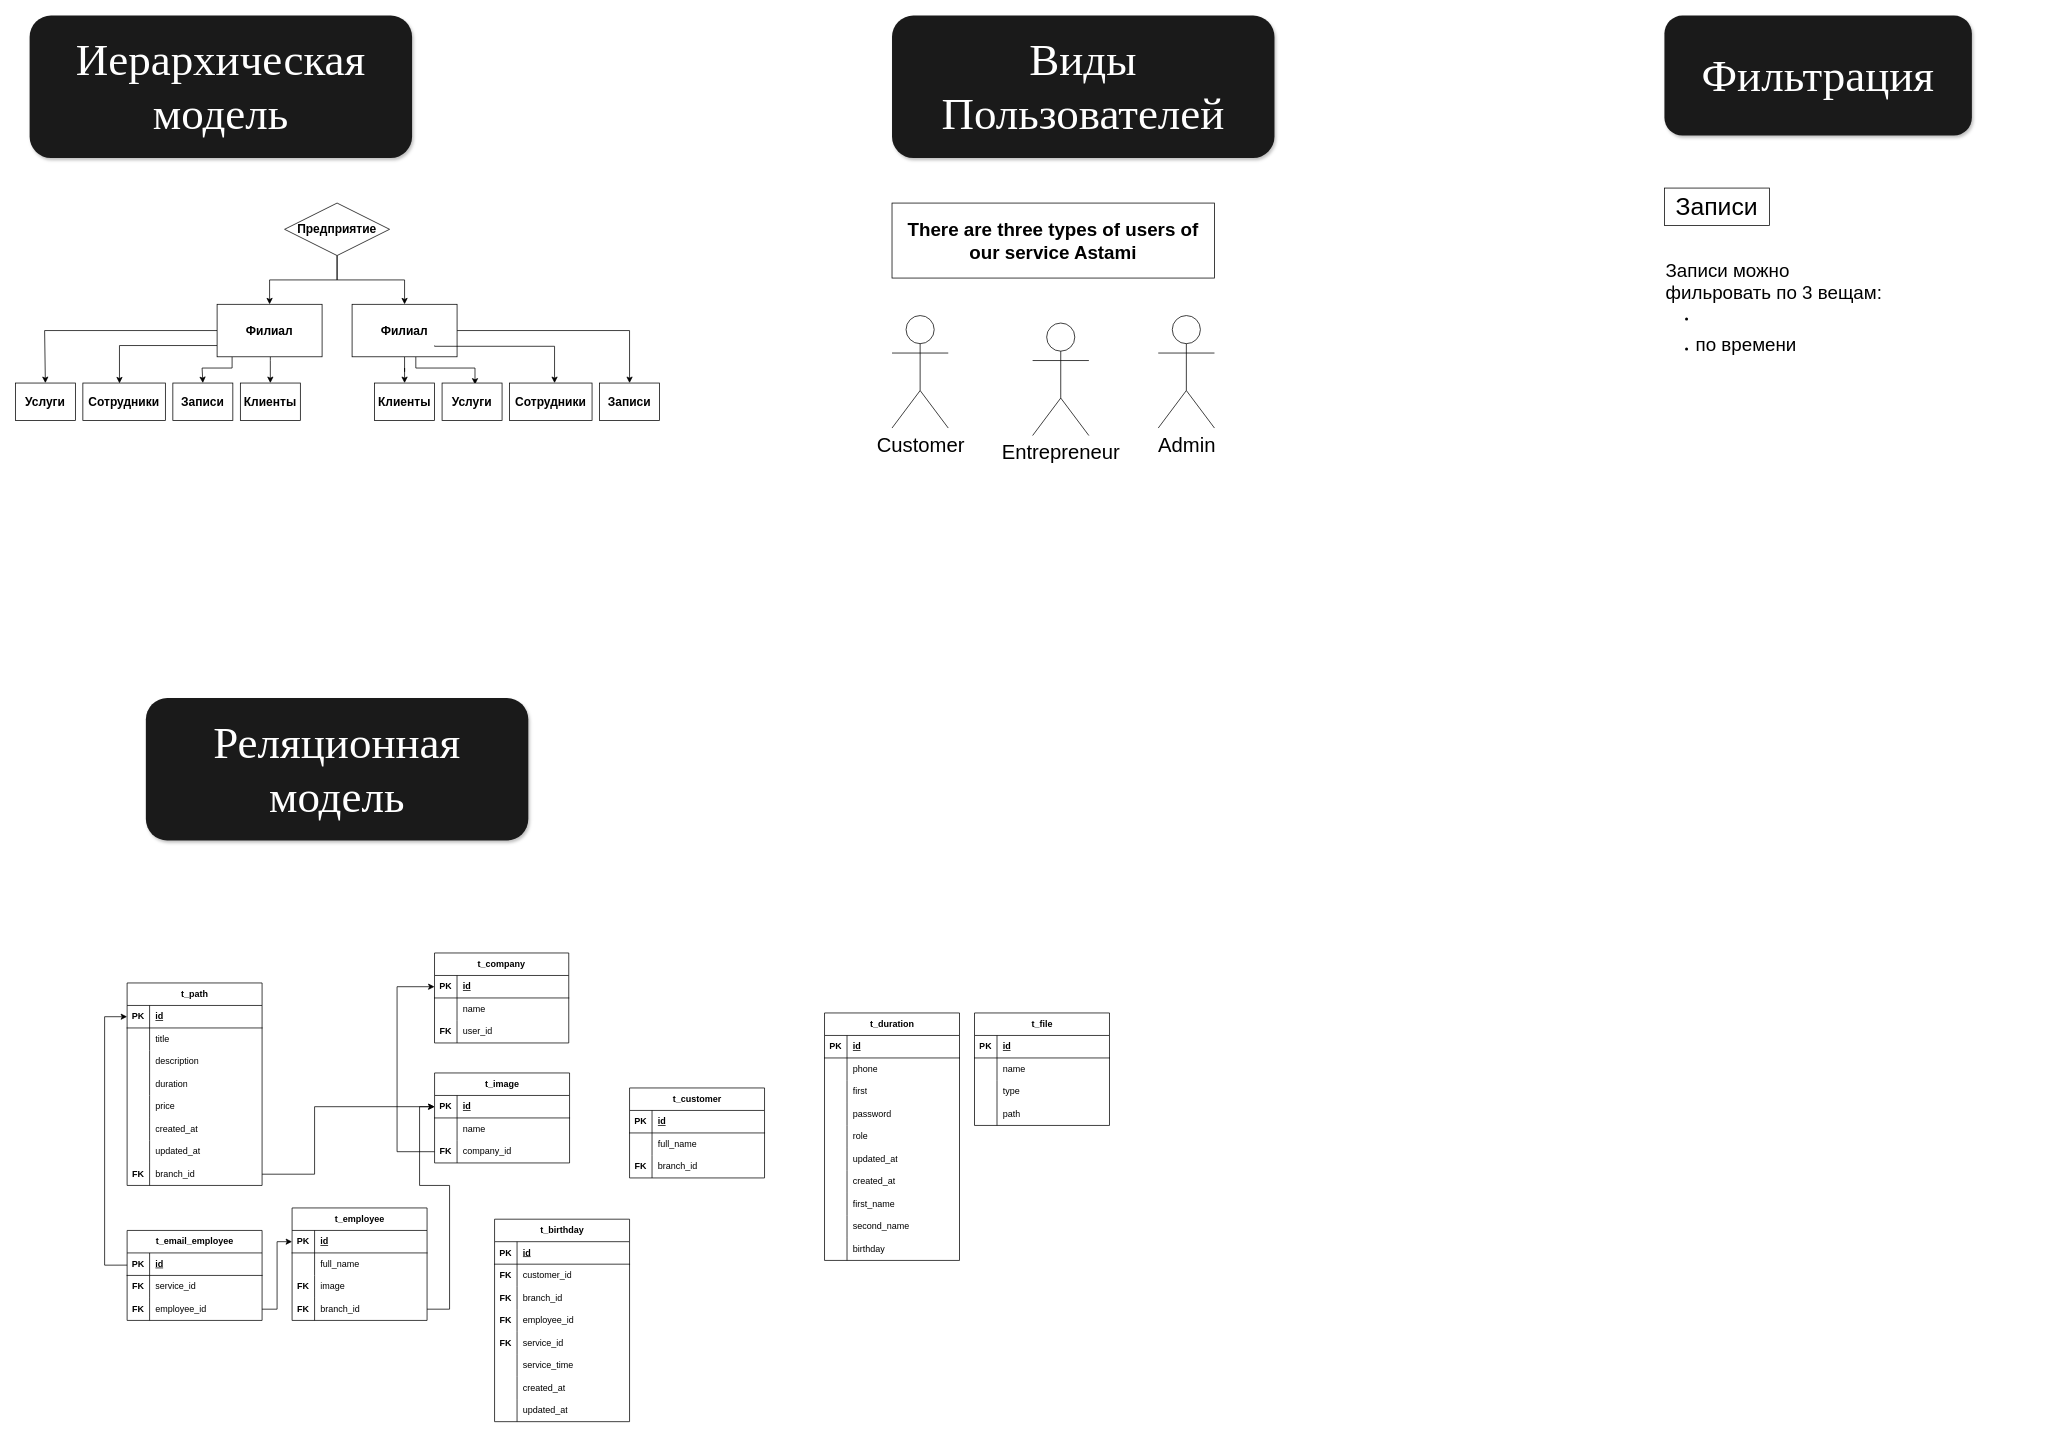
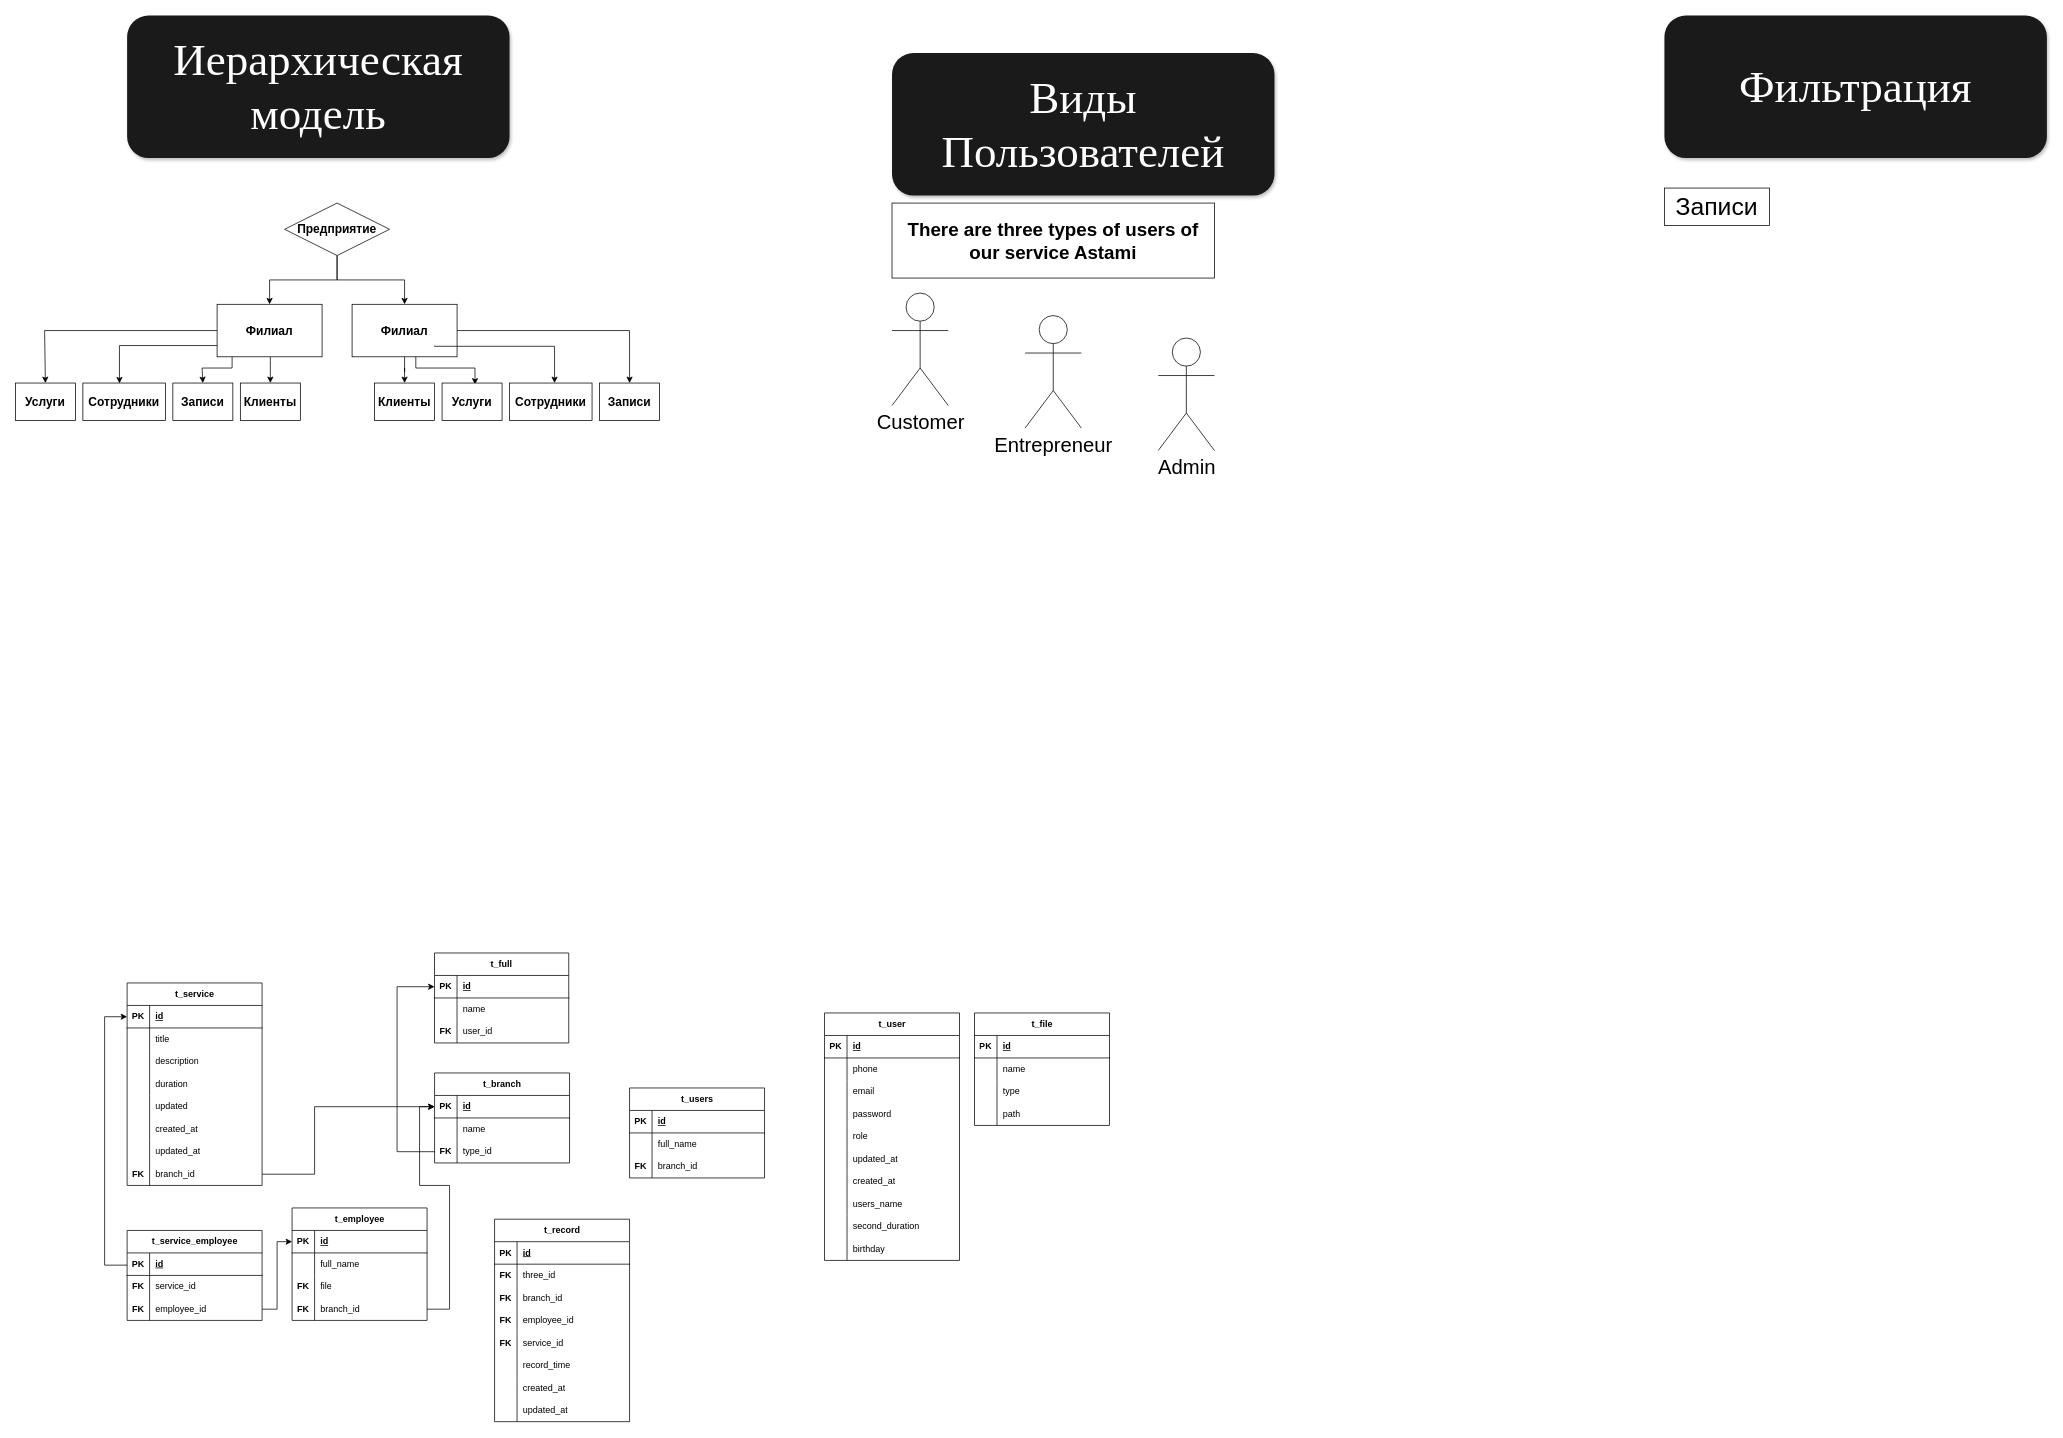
(1818, 75) -> (1856, 87)
(221, 87) -> (318, 87)
(1083, 87) -> (1083, 124)
(1781, 312) -> none
(920, 372) -> (920, 349)
(1187, 372) -> (1187, 394)
(1061, 379) -> (1053, 372)
(337, 769) -> none
(502, 964) -> (502, 964)
(195, 994) -> (195, 994)
(893, 1024) -> (893, 1024)
(503, 1084) -> (503, 1084)
(865, 1092) -> (863, 1092)
(698, 1099) -> (698, 1099)
(167, 1107) -> (173, 1107)
(487, 1152) -> (480, 1152)
(877, 1204) -> (878, 1204)
(881, 1227) -> (890, 1227)
(563, 1230) -> (563, 1230)
(195, 1242) -> (195, 1242)
(550, 1275) -> (542, 1275)
(332, 1287) -> (328, 1287)
(551, 1365) -> (550, 1365)
